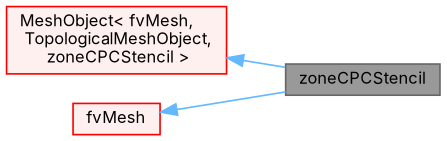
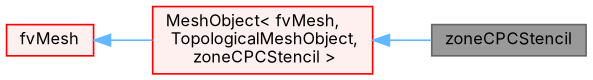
(231, 101) -> (132, 40)
